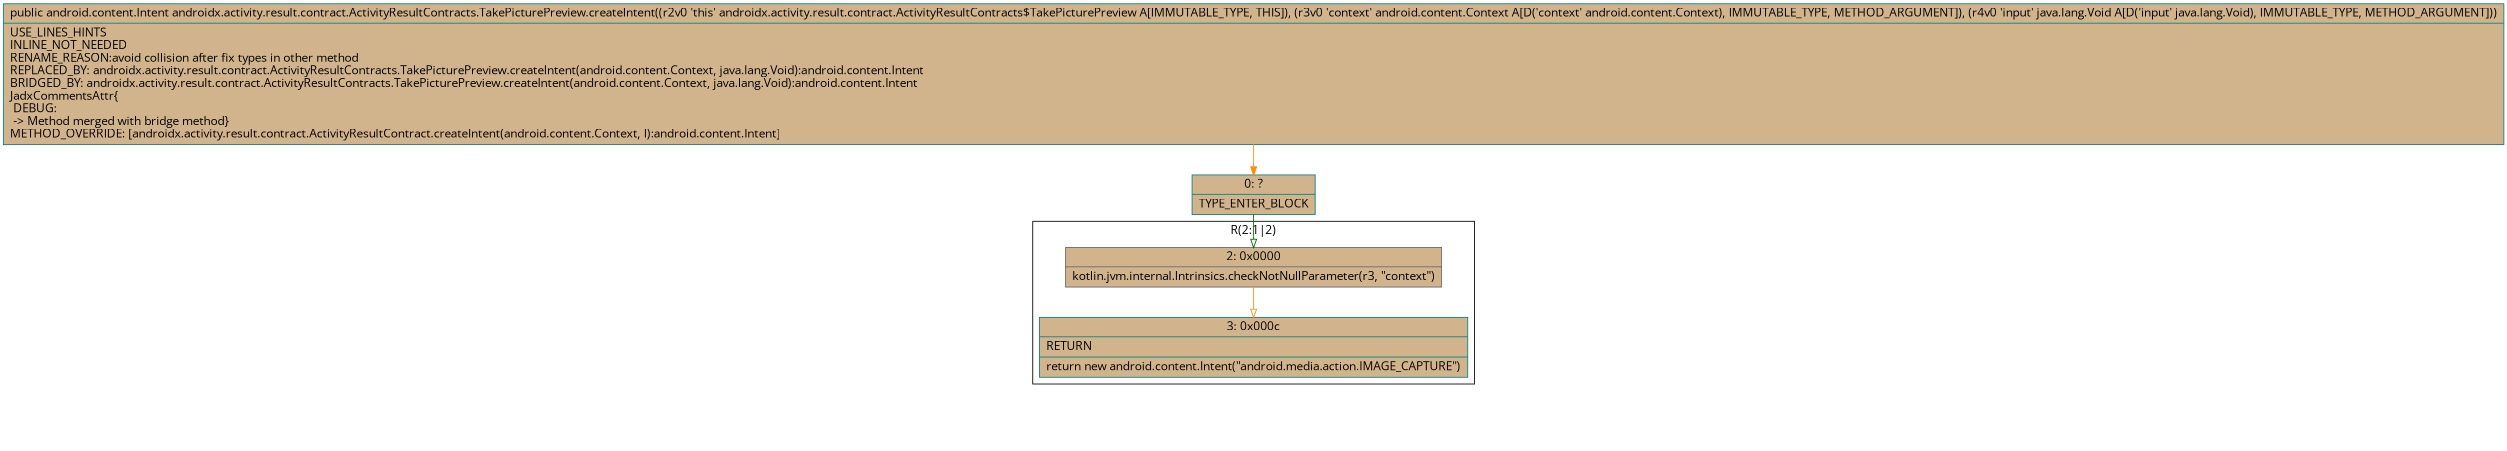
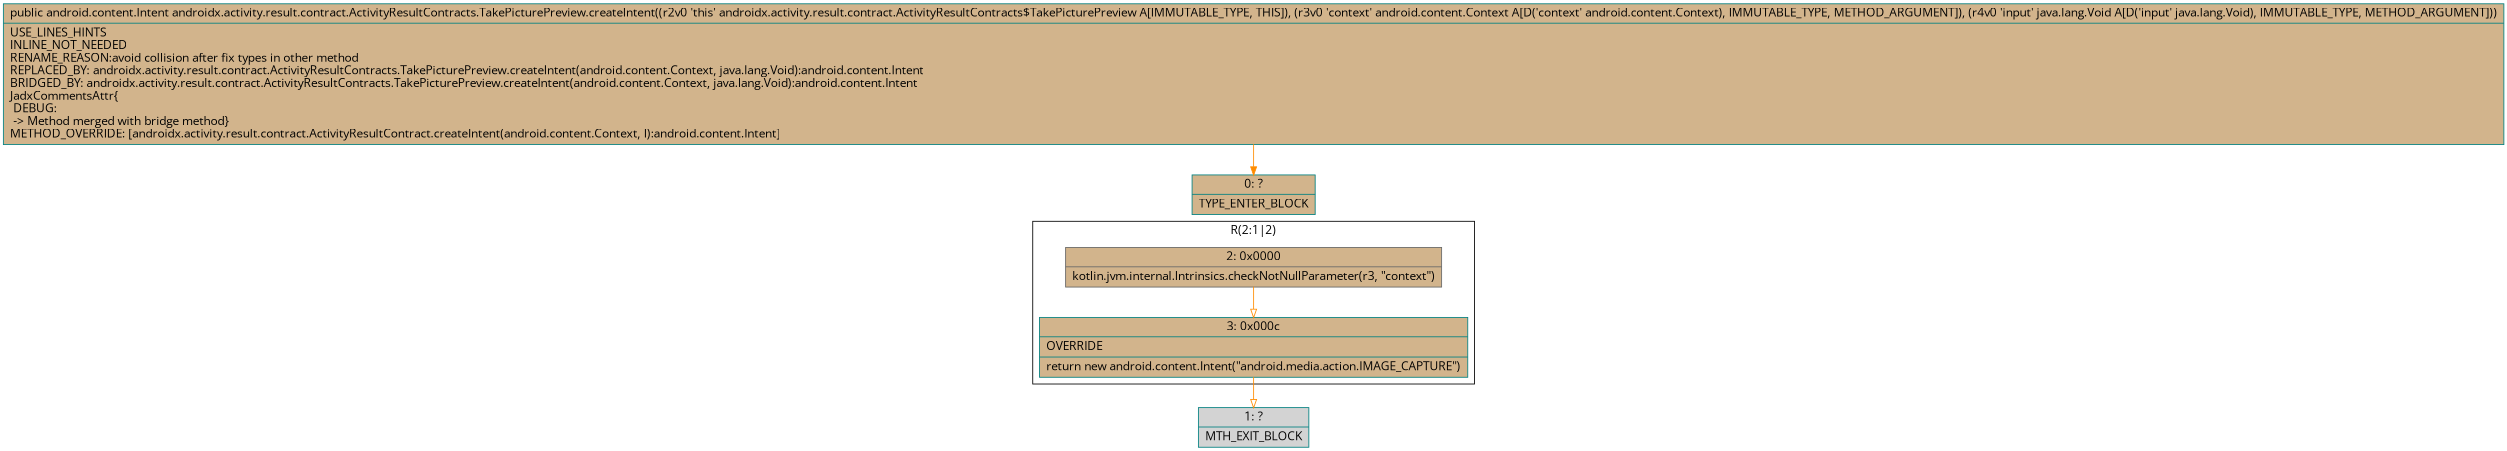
(1254, 227) -> none
(1069, 346) -> (1074, 346)
none -> (1254, 427)
